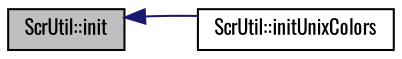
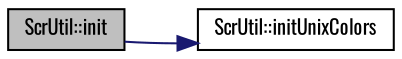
(172, 16) -> (151, 43)
